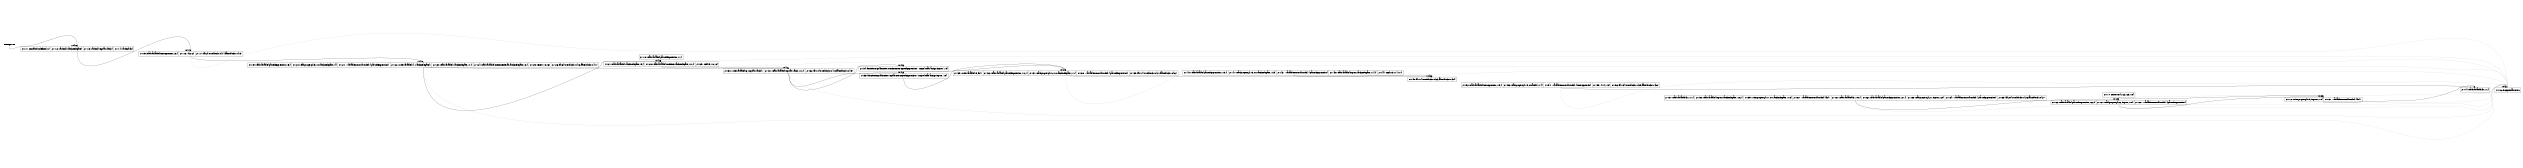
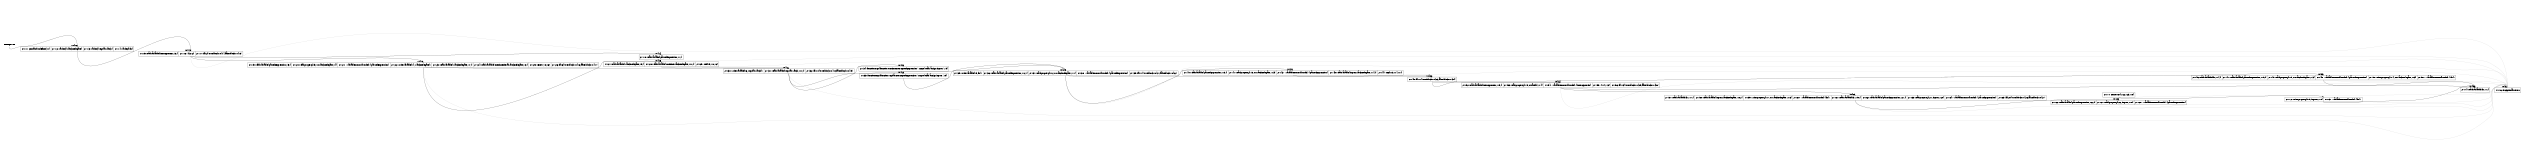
none -> (425, 55)
none -> (2324, 78)
none -> (1496, 82)
none -> (1153, 87)
none -> (1707, 92)
(2220, 100) -> none
